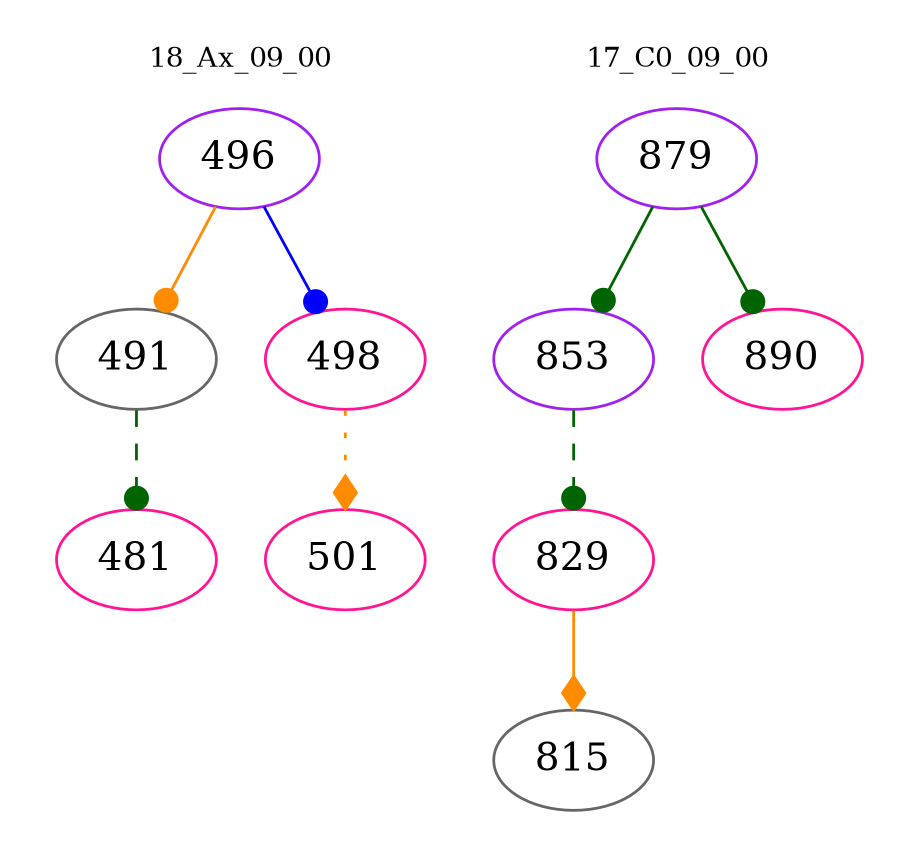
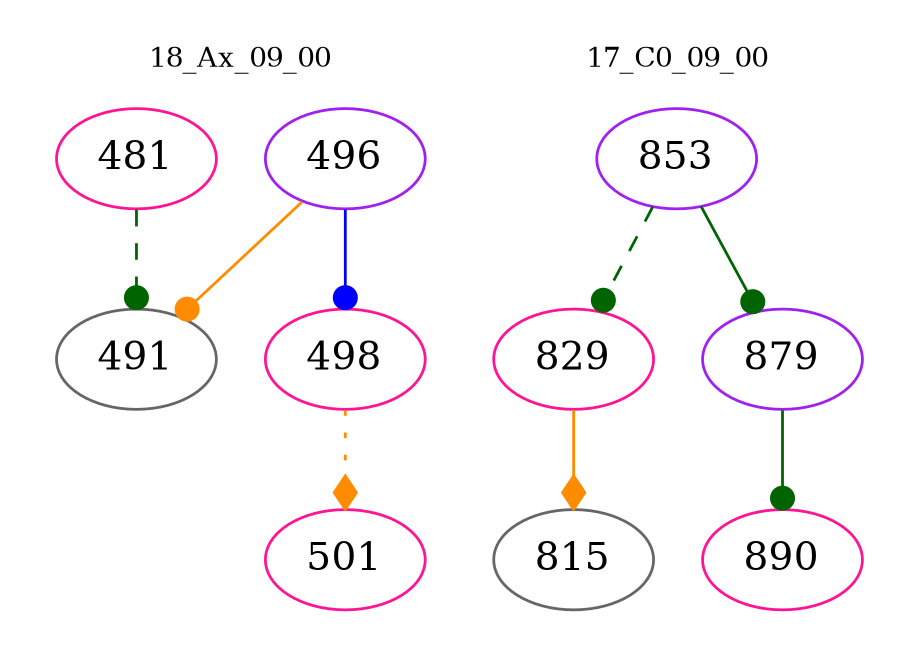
(631, 248) -> (724, 249)
(136, 449) -> (136, 248)
